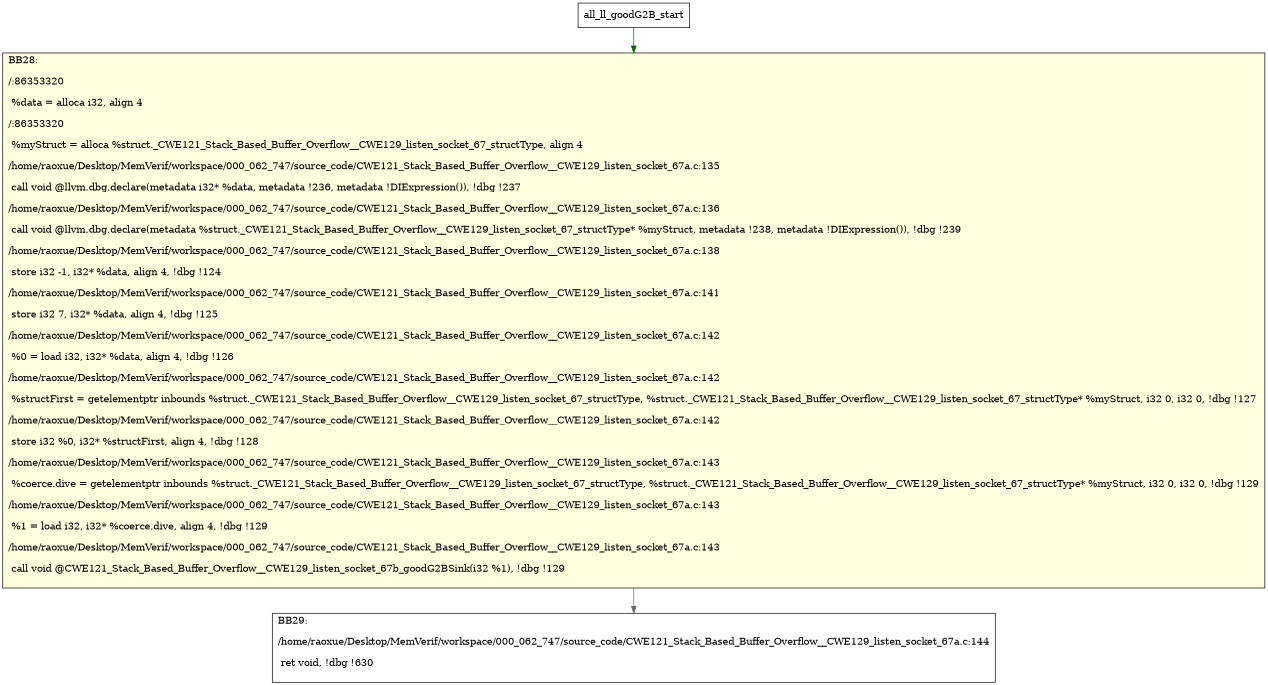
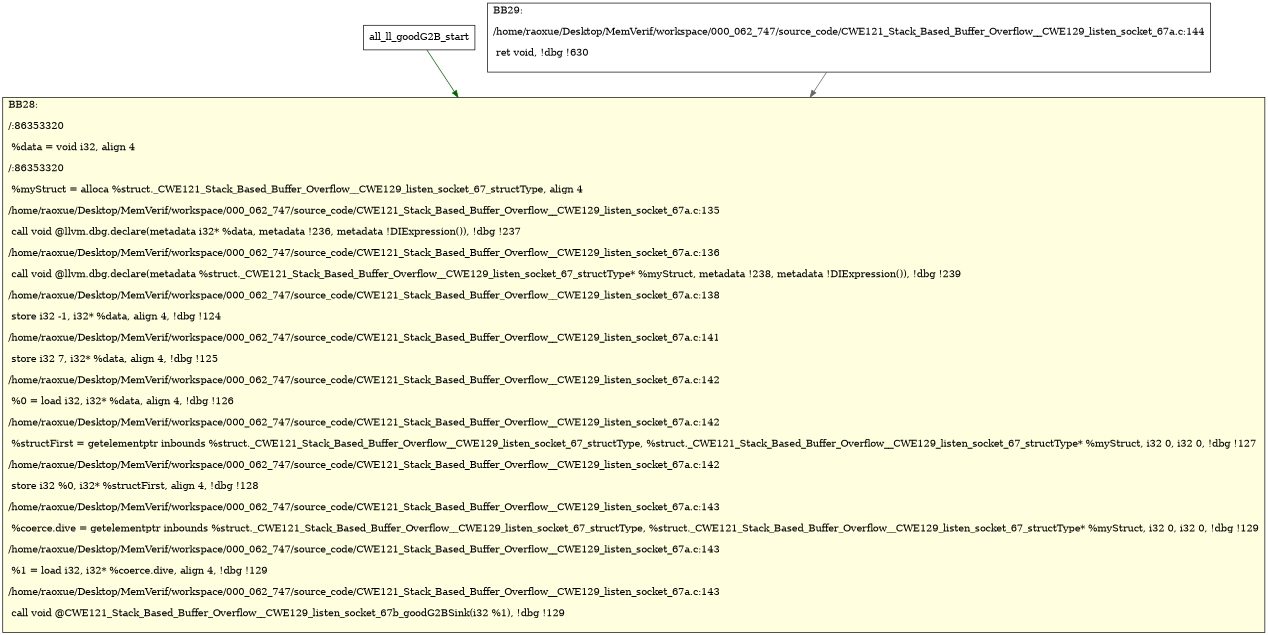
(76, 103) -> (72, 147)
(634, 597) -> (820, 82)
